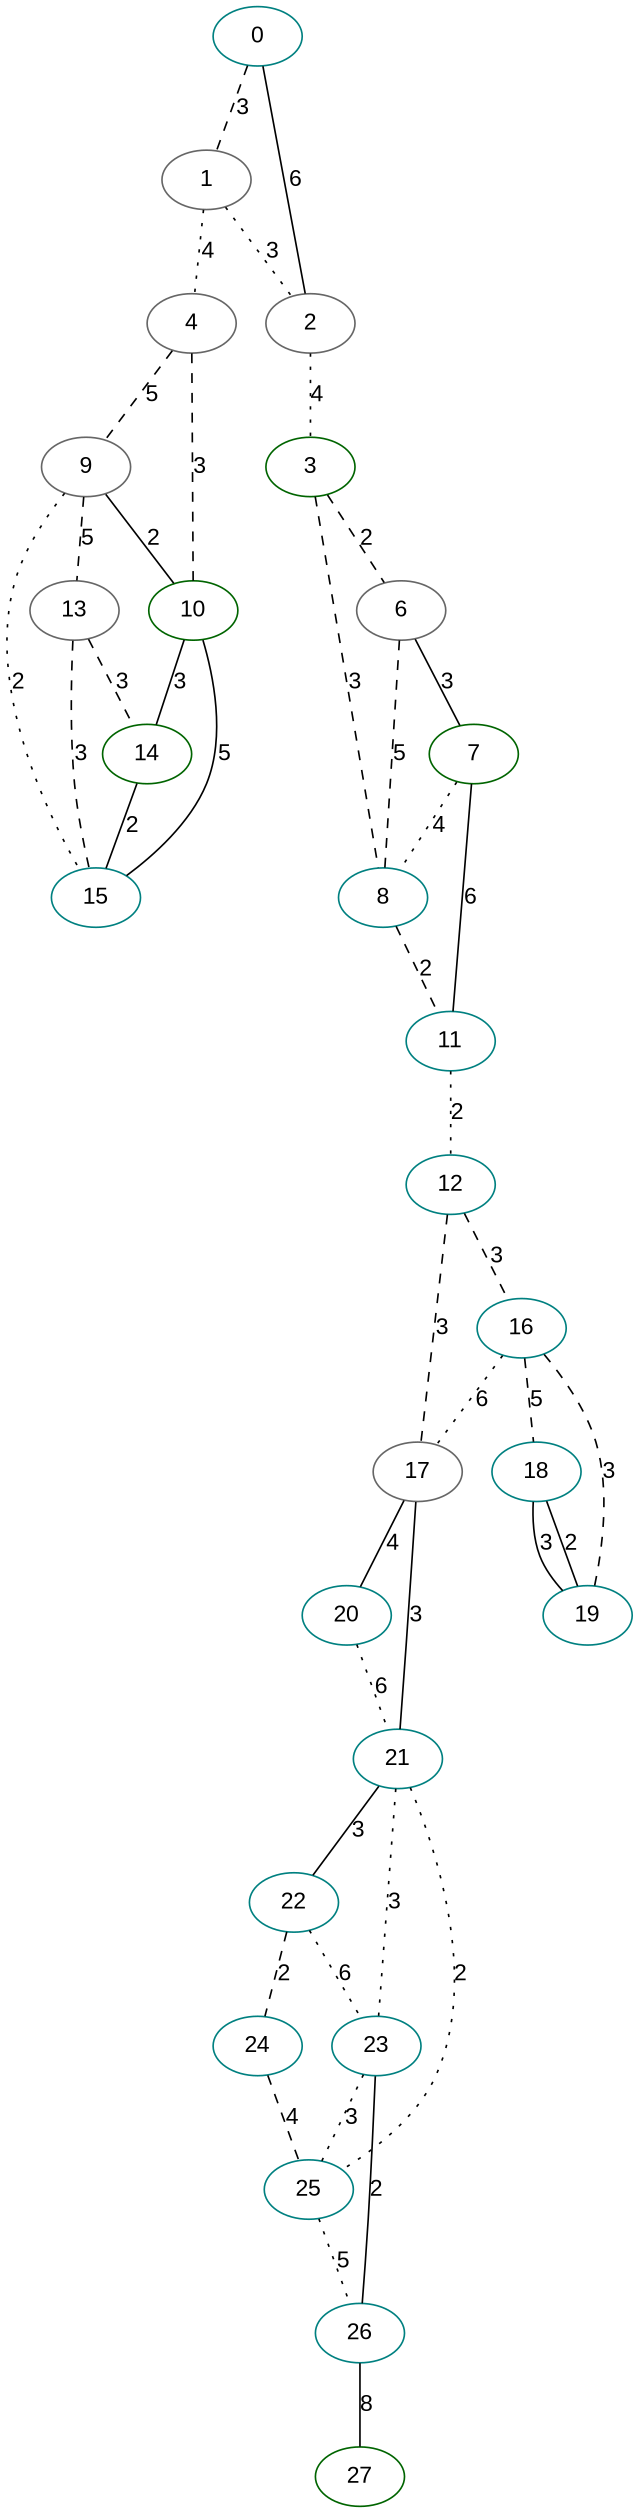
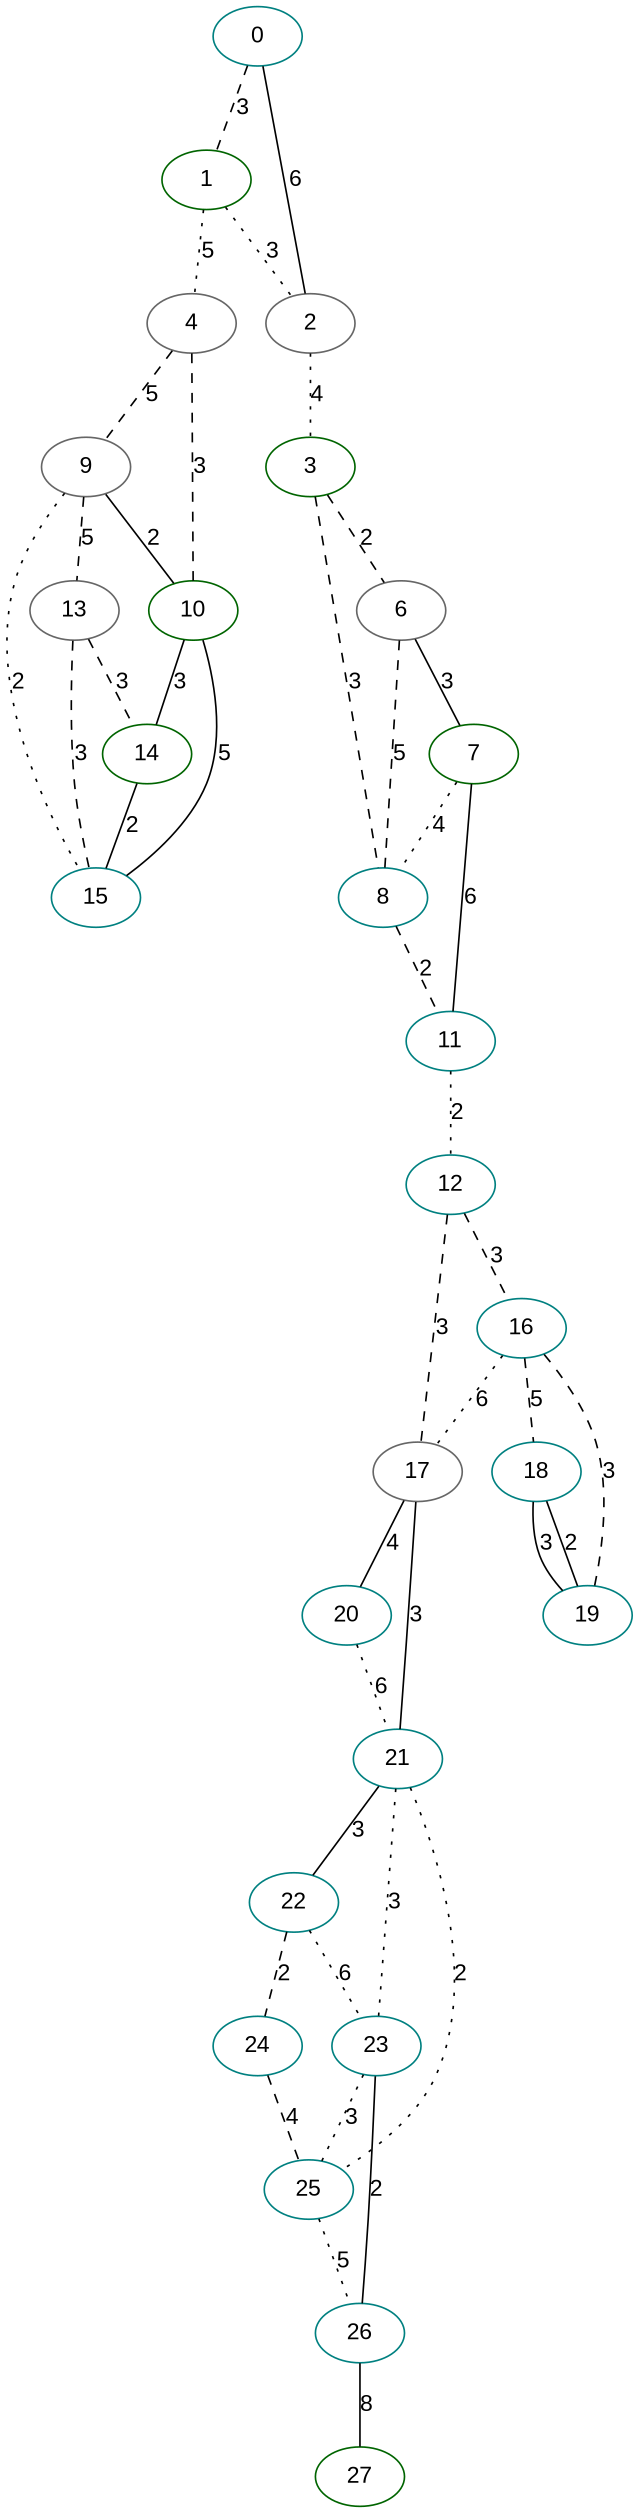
(207, 180) -> (207, 180)
(208, 252) -> (208, 252)
